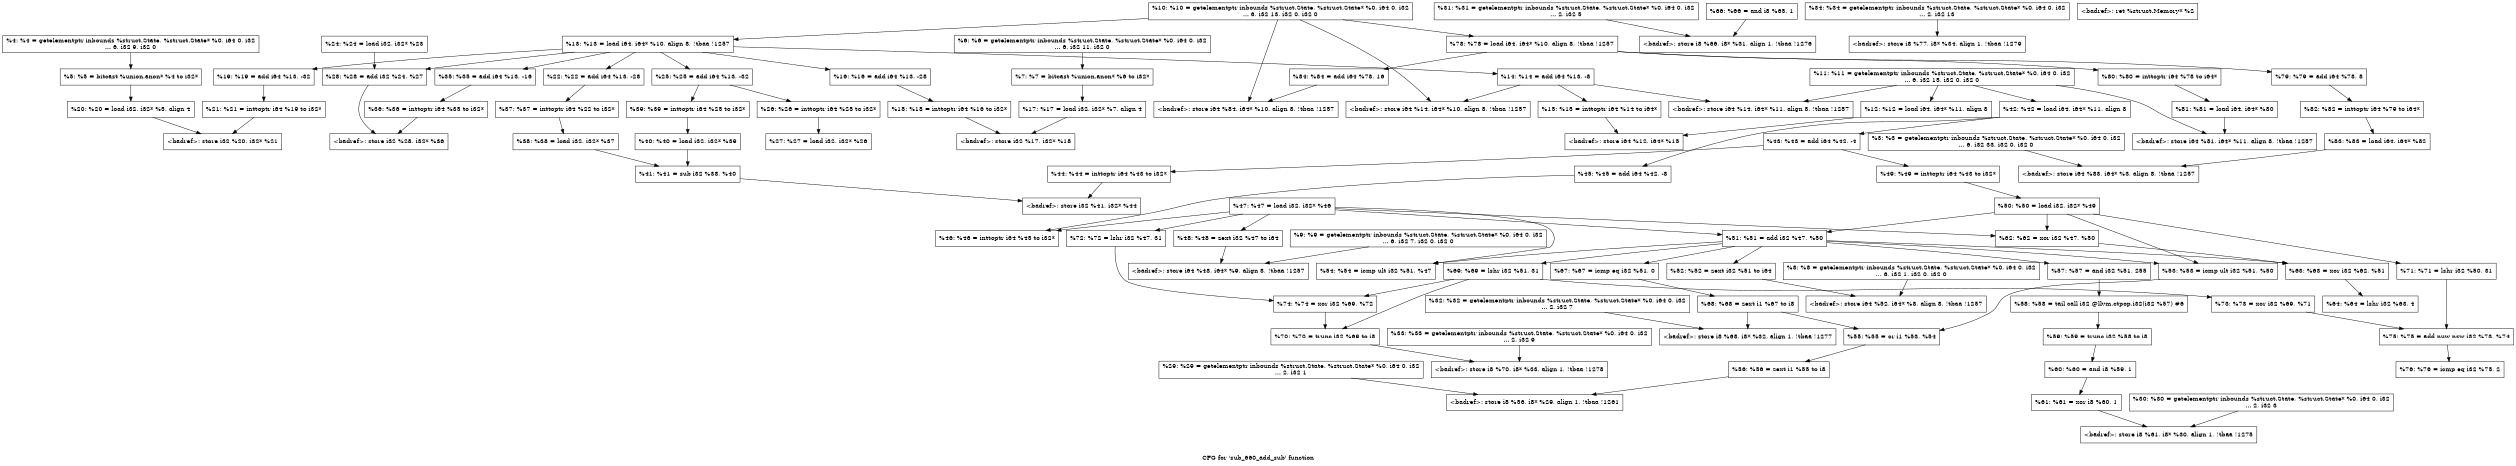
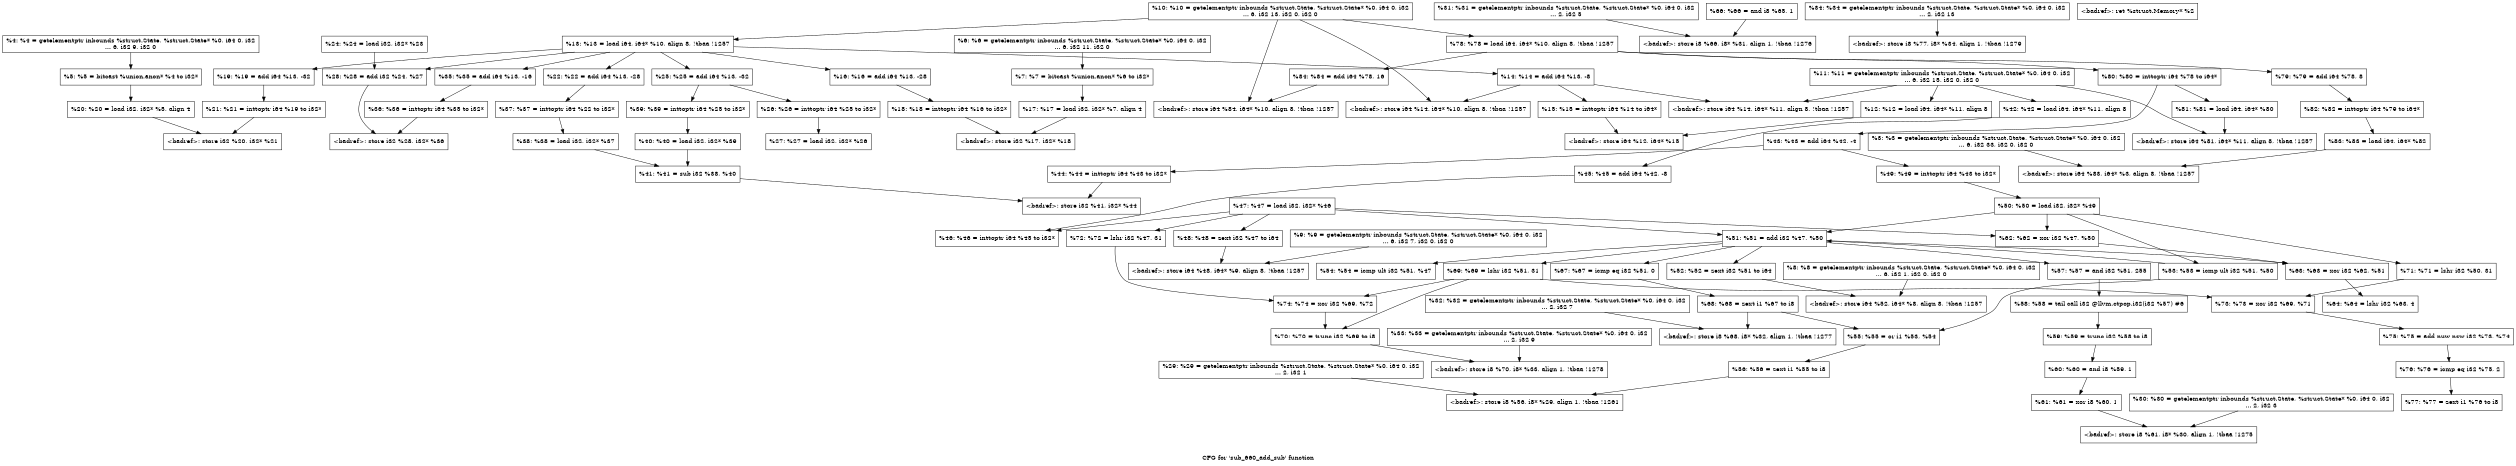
(1932, 125) -> (2019, 129)
(1544, 226) -> none
(1991, 250) -> (1998, 250)
(2446, 302) -> (2359, 287)
none -> (2452, 402)
